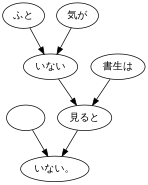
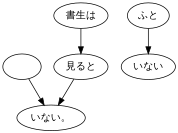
(78, 16) -> none
(65, 89) -> none
